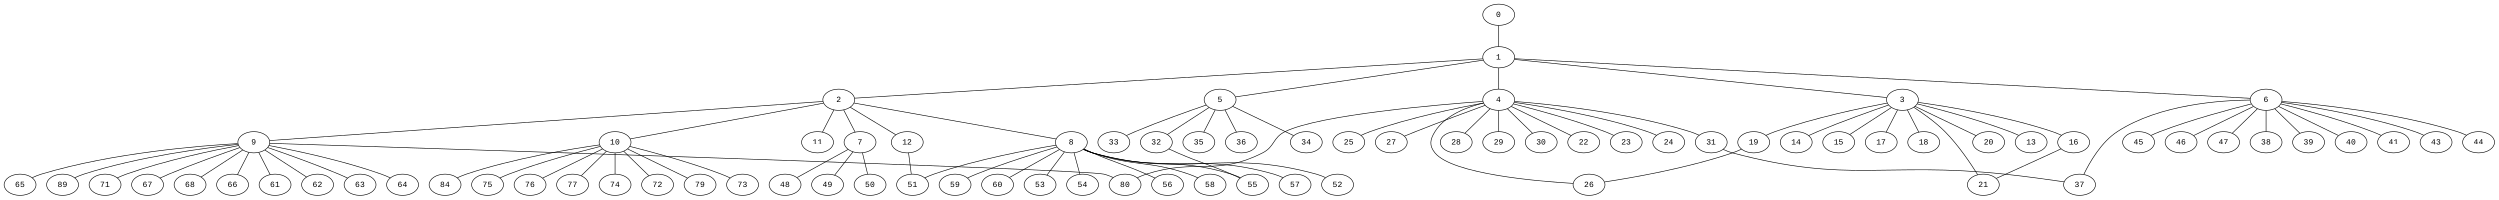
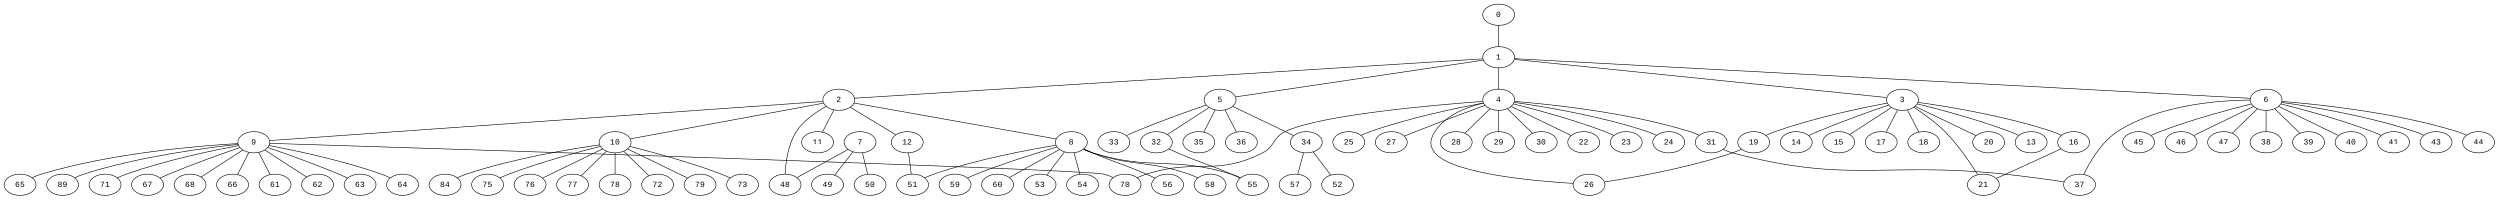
(849, 121) -> (795, 134)
(1254, 163) -> (1322, 164)
(1183, 164) -> (1301, 164)
(615, 185) -> (615, 185)
(1125, 185) -> (1125, 185)
